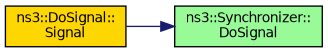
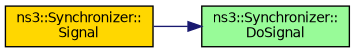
(66, 26) -> (79, 26)
